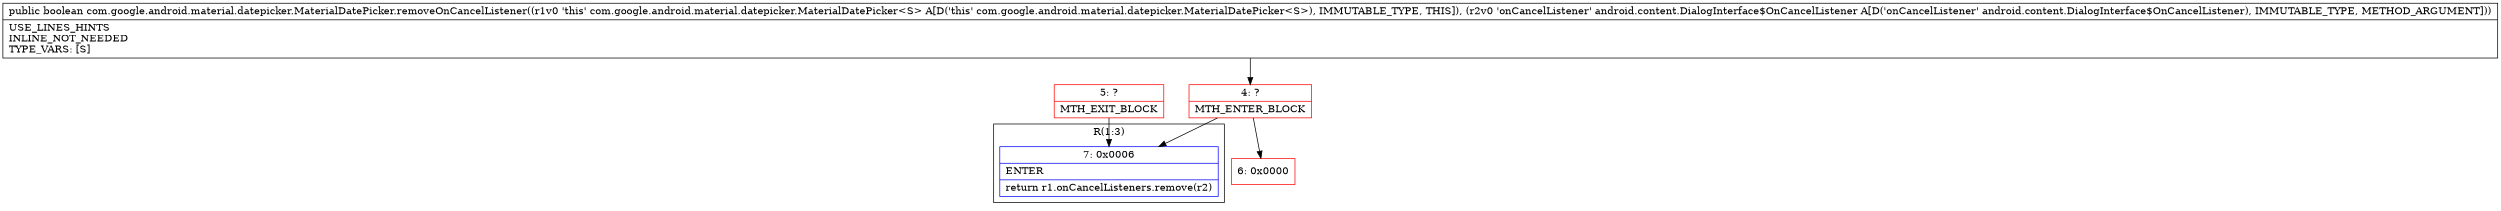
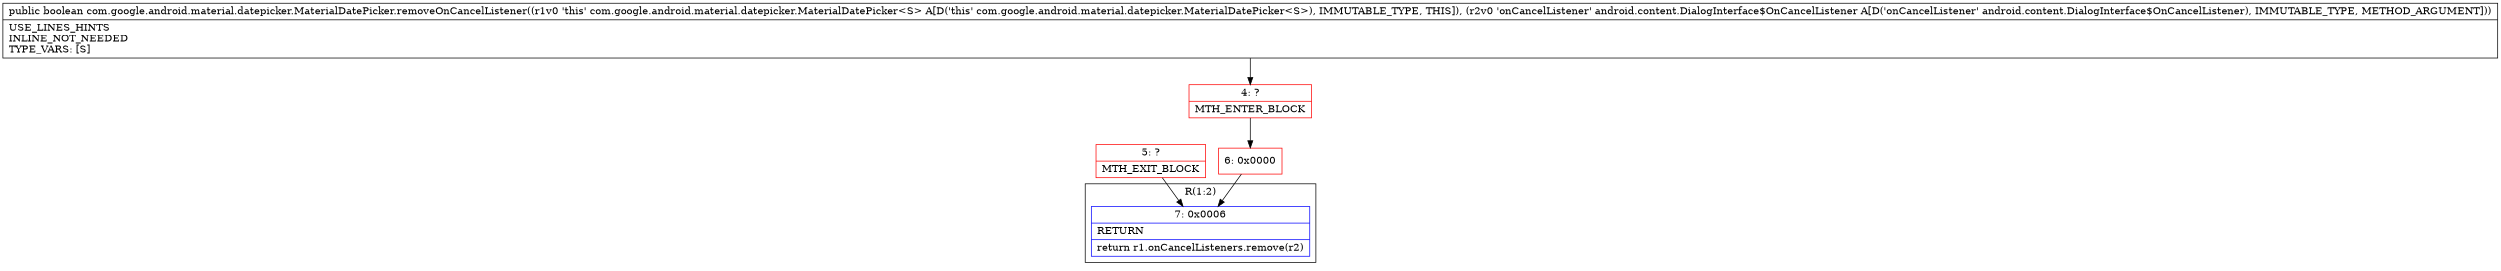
(1191, 131) -> (1231, 189)
(1109, 132) -> (1201, 192)
(1025, 171) -> (1121, 231)
